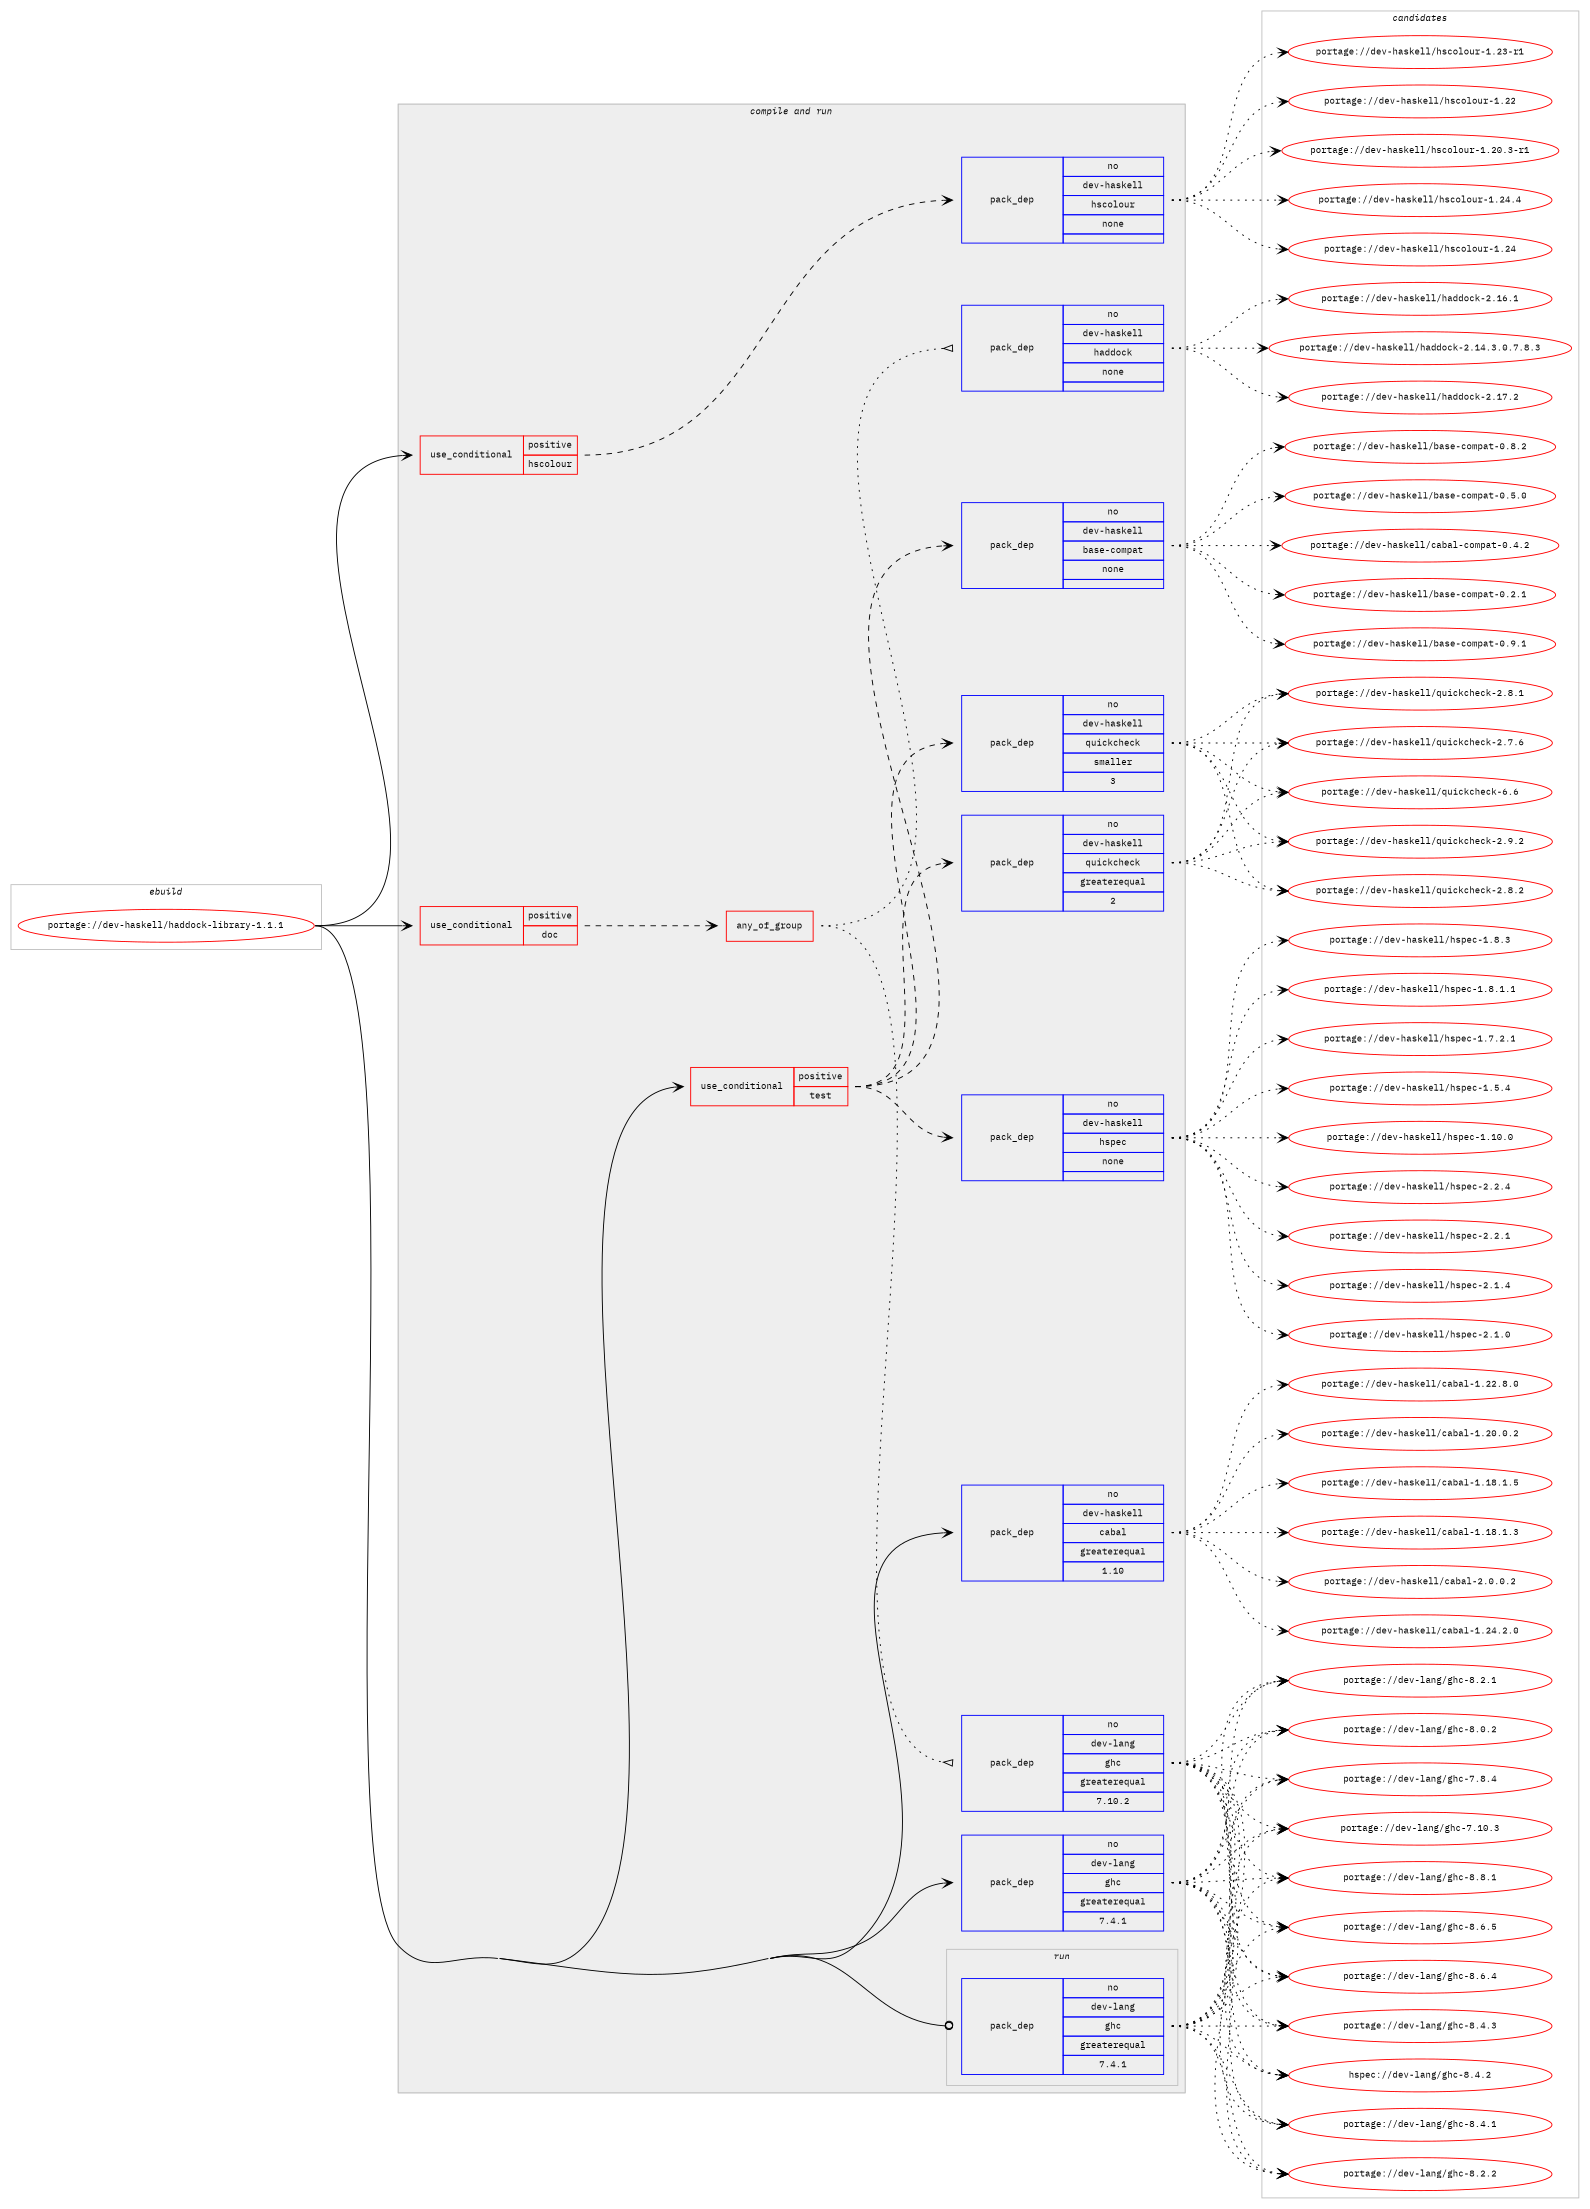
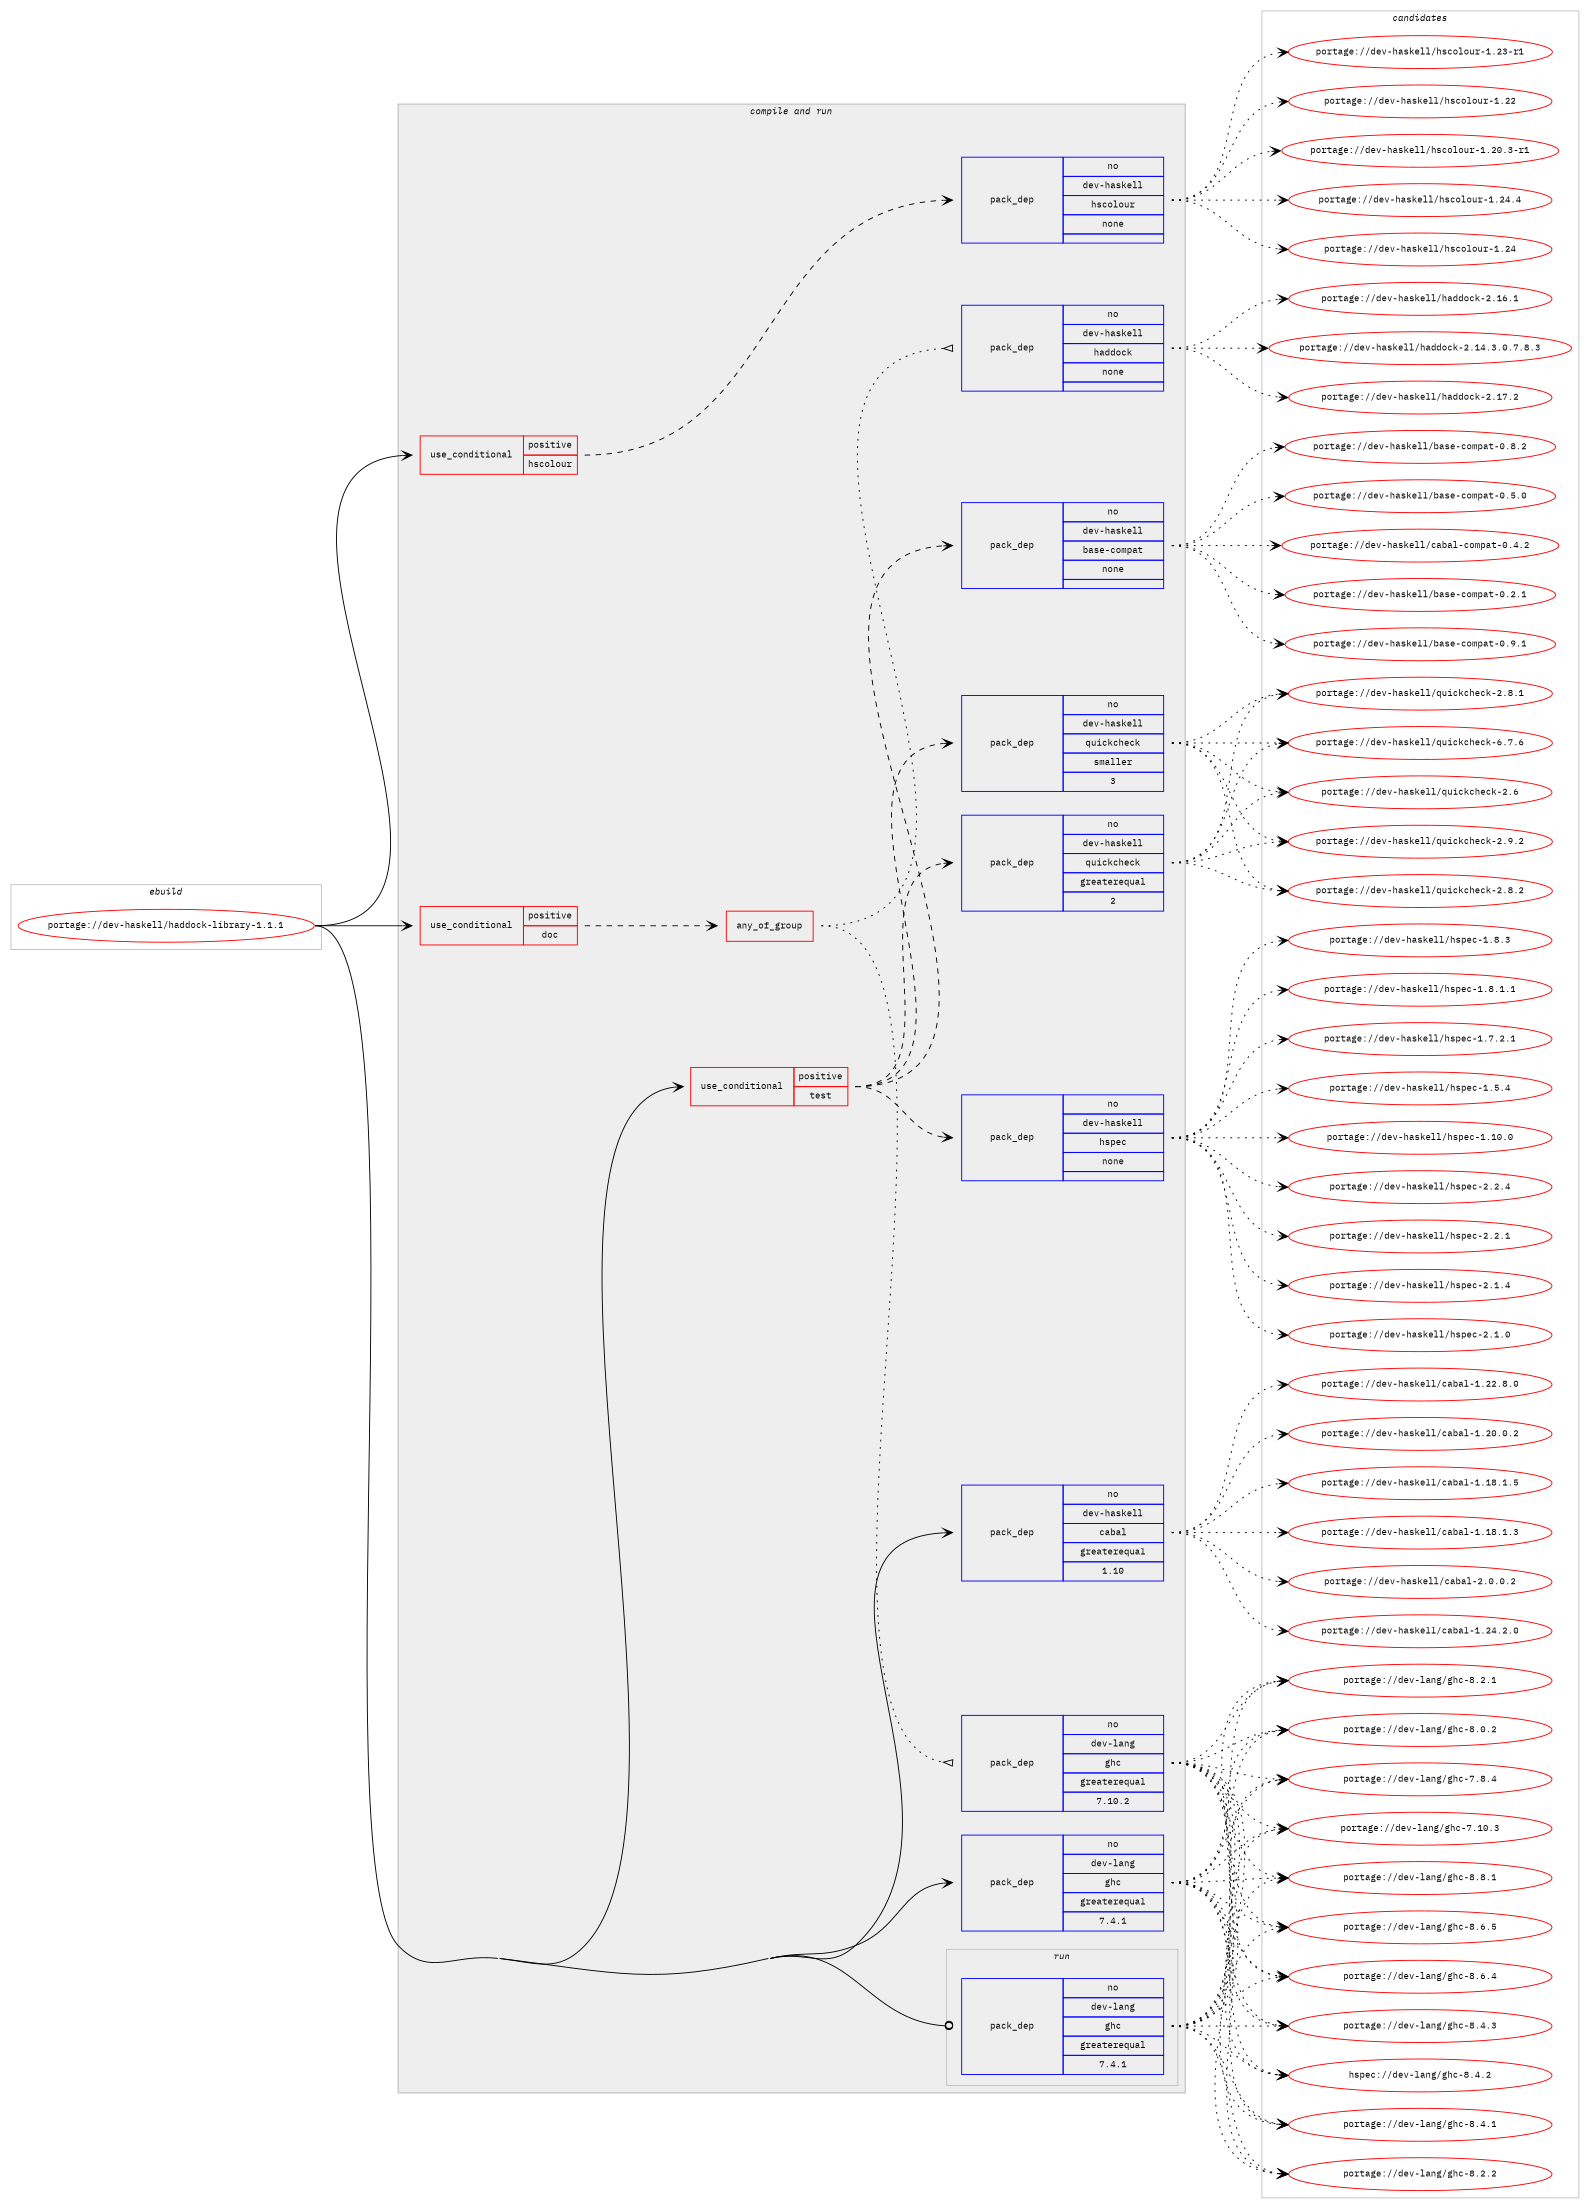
(1420, 743) -> (1420, 743)
(1420, 792) -> (1420, 792)
